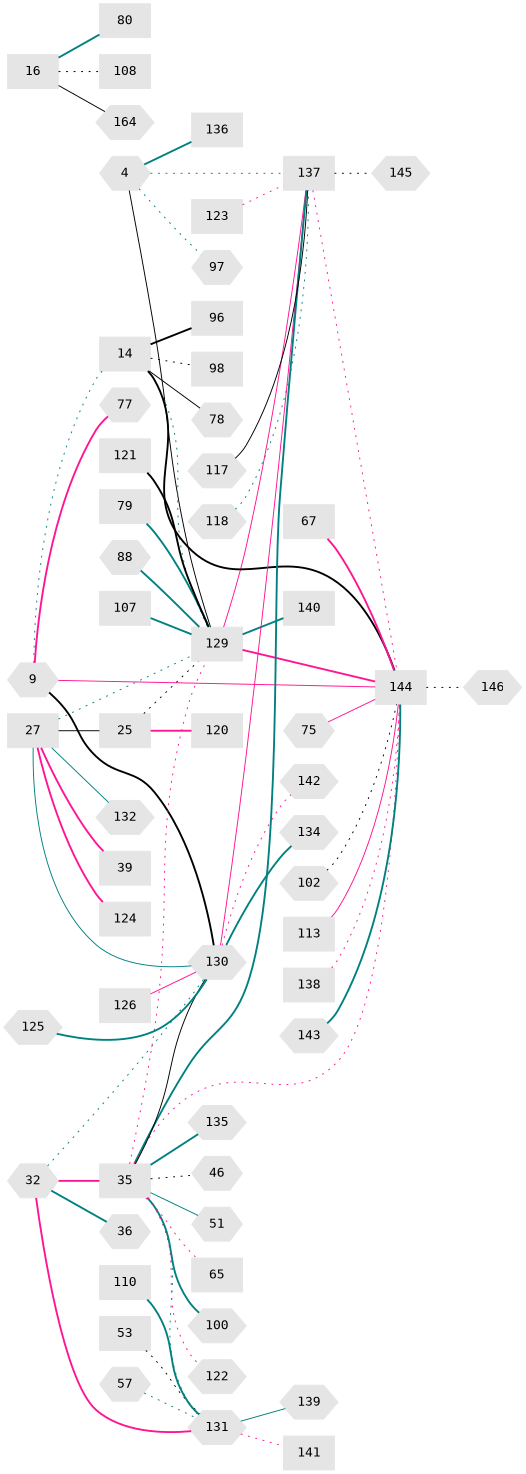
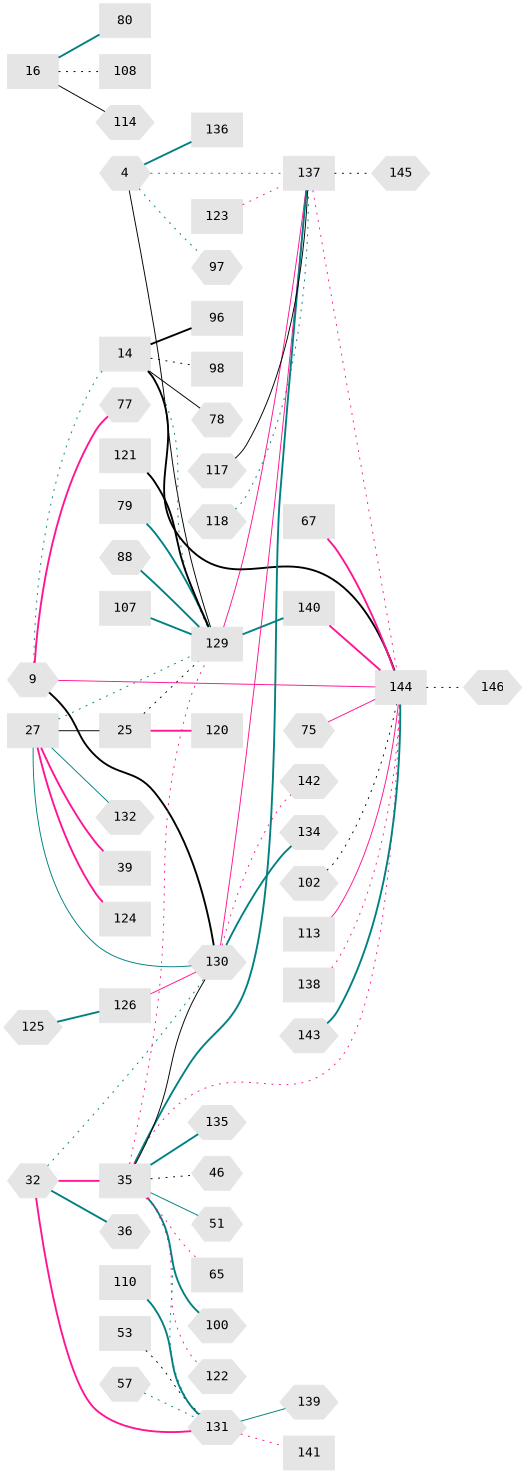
(125, 122) -> (125, 122)
(309, 666) -> (355, 648)
(143, 1035) -> (78, 1017)
